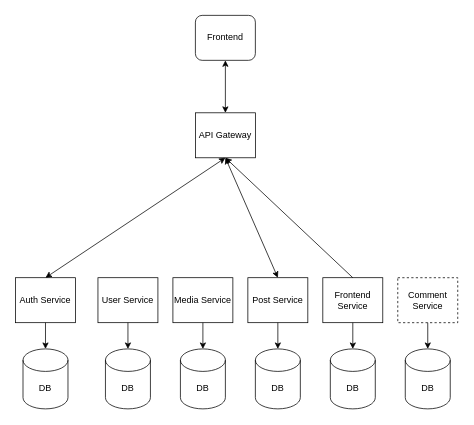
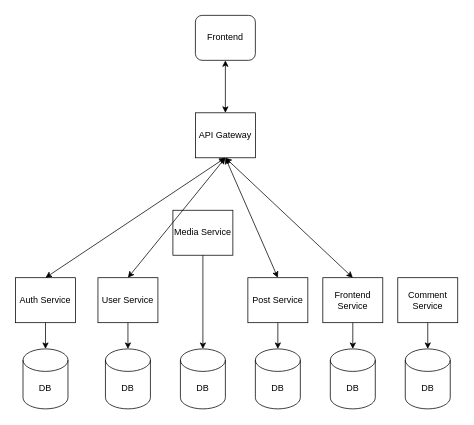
none -> (176, 218)
(349, 274) -> (348, 273)
(203, 300) -> (203, 233)
(428, 300) -> (428, 300)
